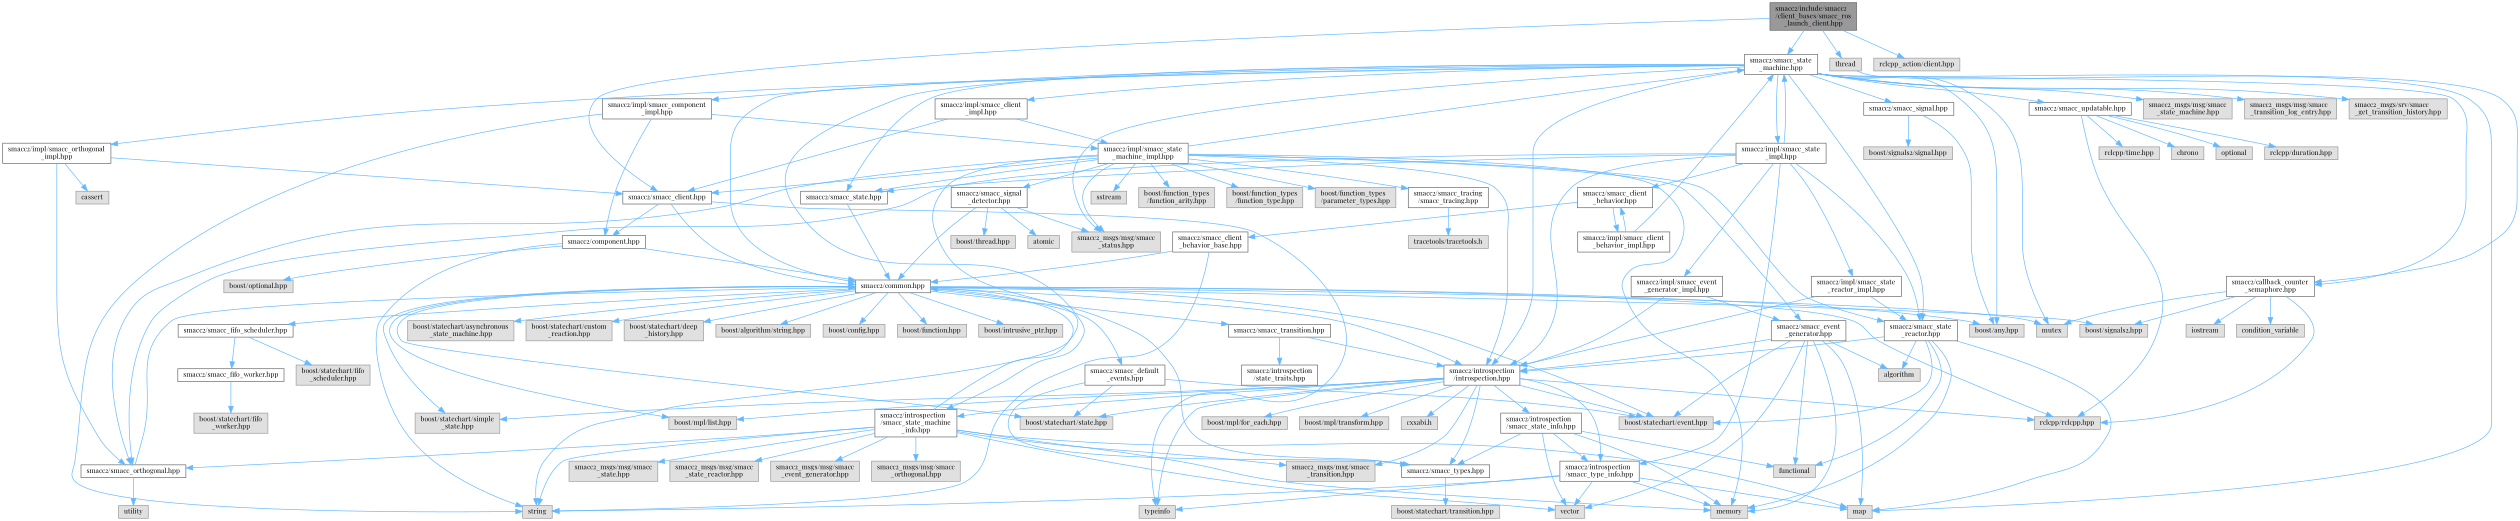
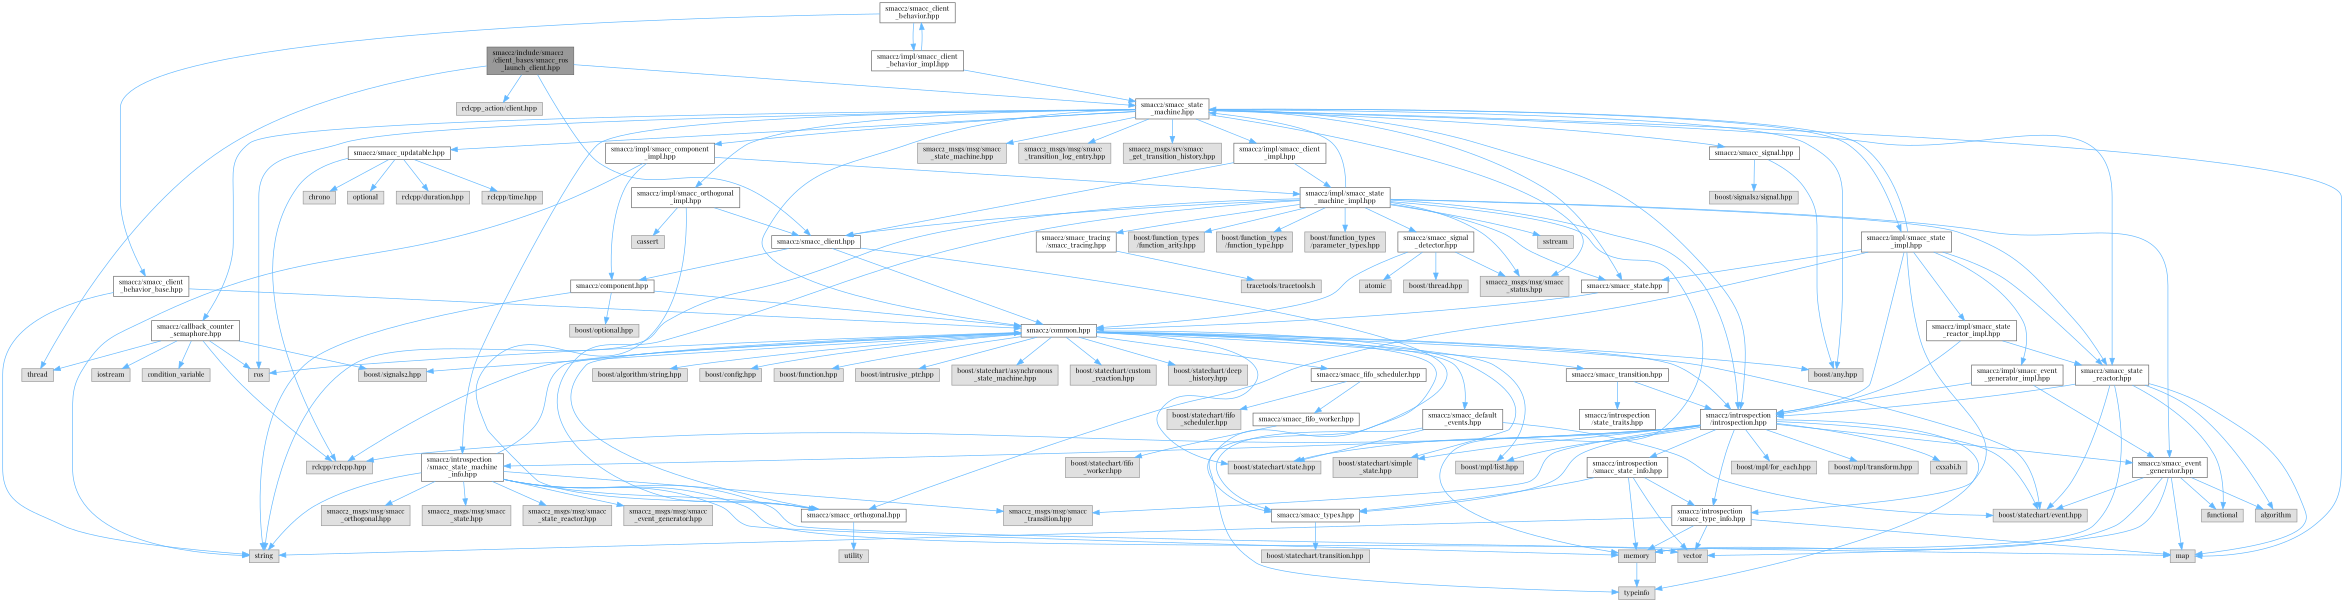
(2445, 85) -> (111, 355)
(1701, 175) -> none
(2052, 331) -> (259, 375)
(1649, 356) -> (1942, 442)
(1674, 448) -> none
(1324, 497) -> (1637, 571)
